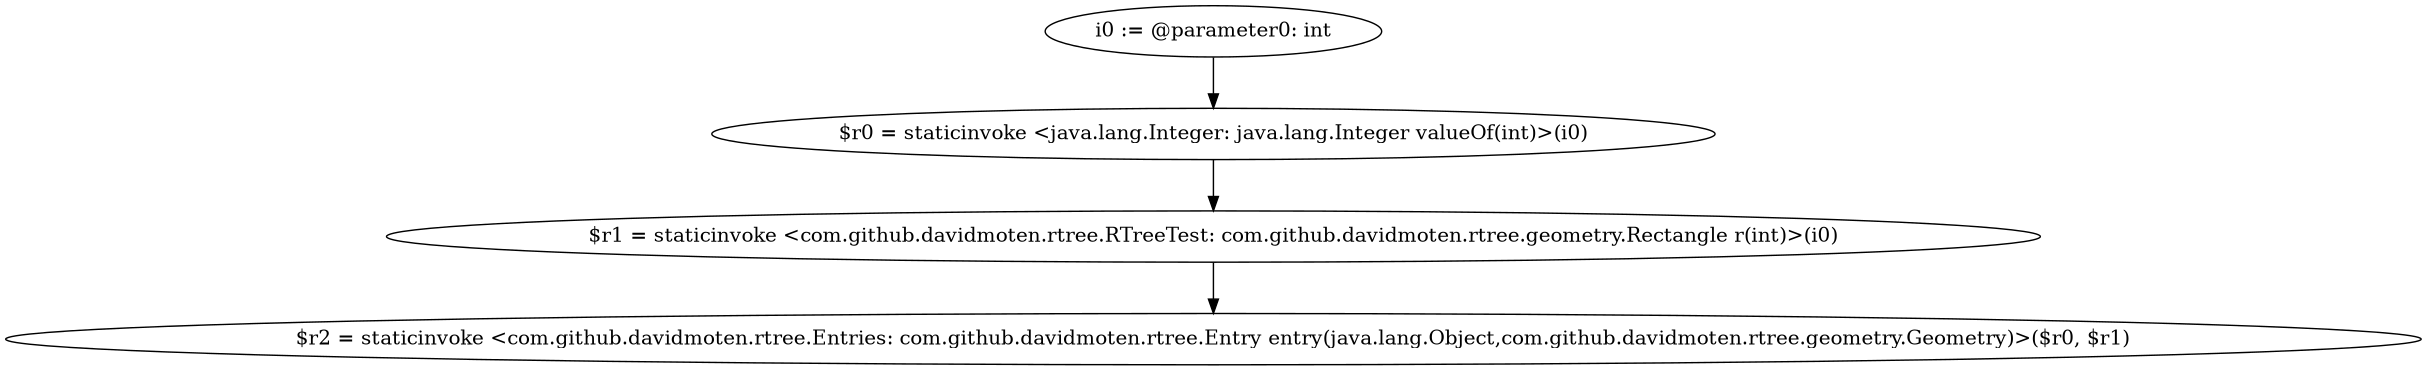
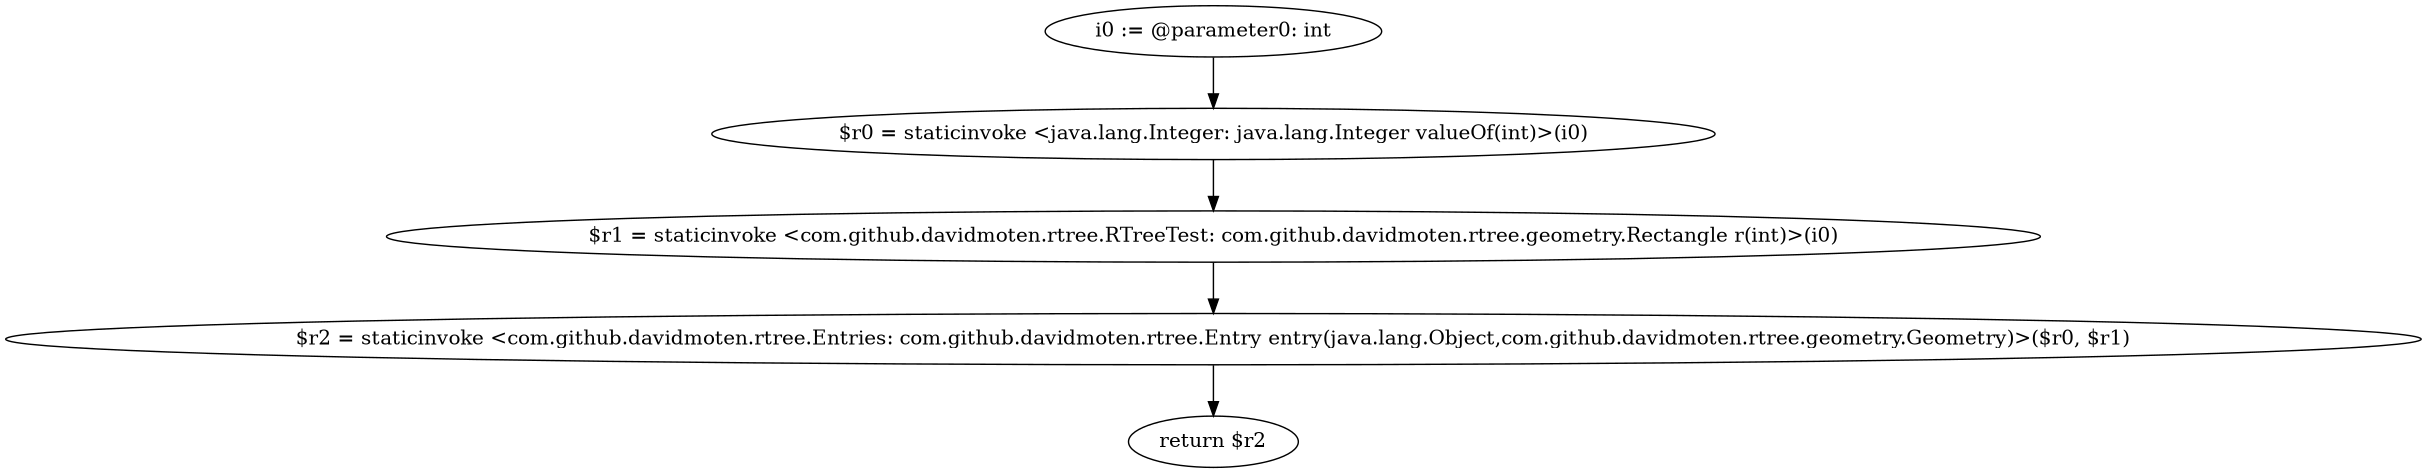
none -> (1213, 442)
